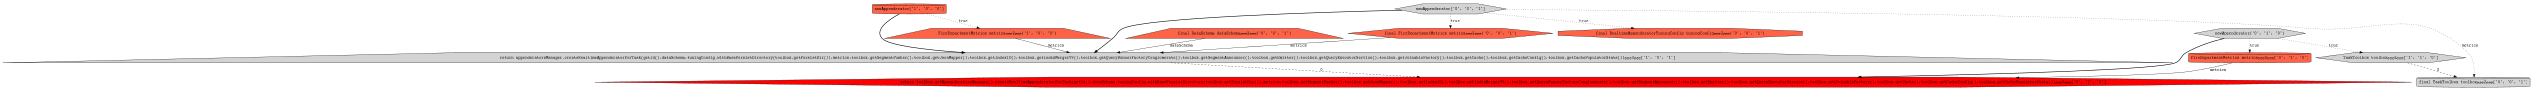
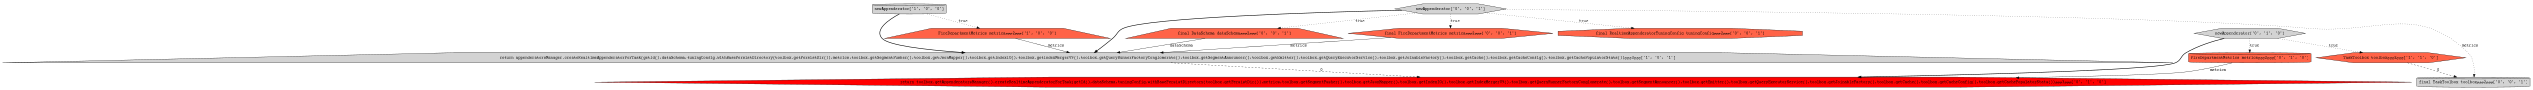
(909, 9) -> (909, 9)
none -> (1349, 20)
(2391, 58) -> (2391, 58)
